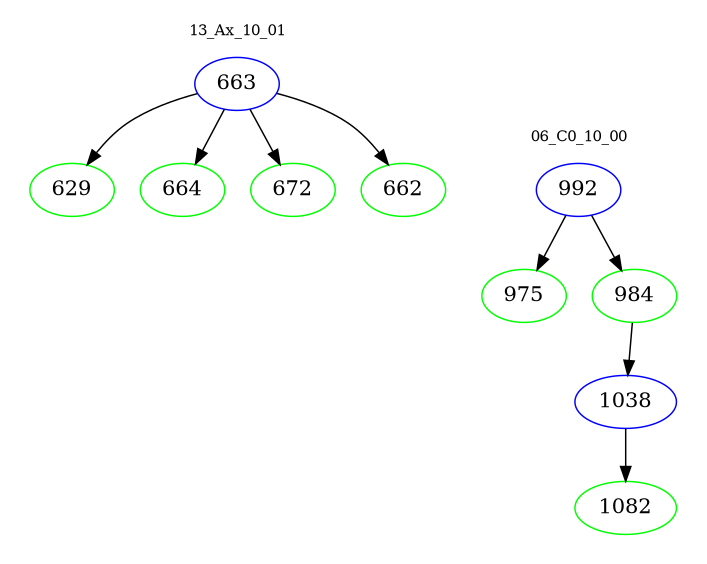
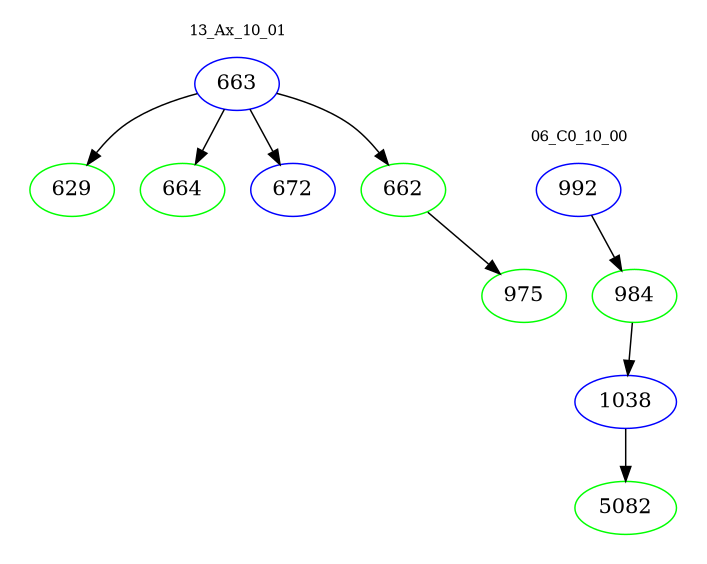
(293, 190) -> (293, 190)
(555, 236) -> (458, 238)
(626, 508) -> (626, 508)
